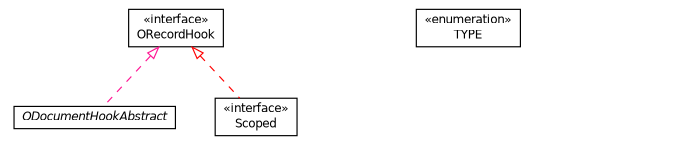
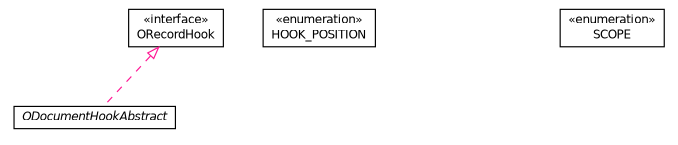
none -> (319, 28)
(468, 28) -> none
none -> (612, 28)
(256, 117) -> none
